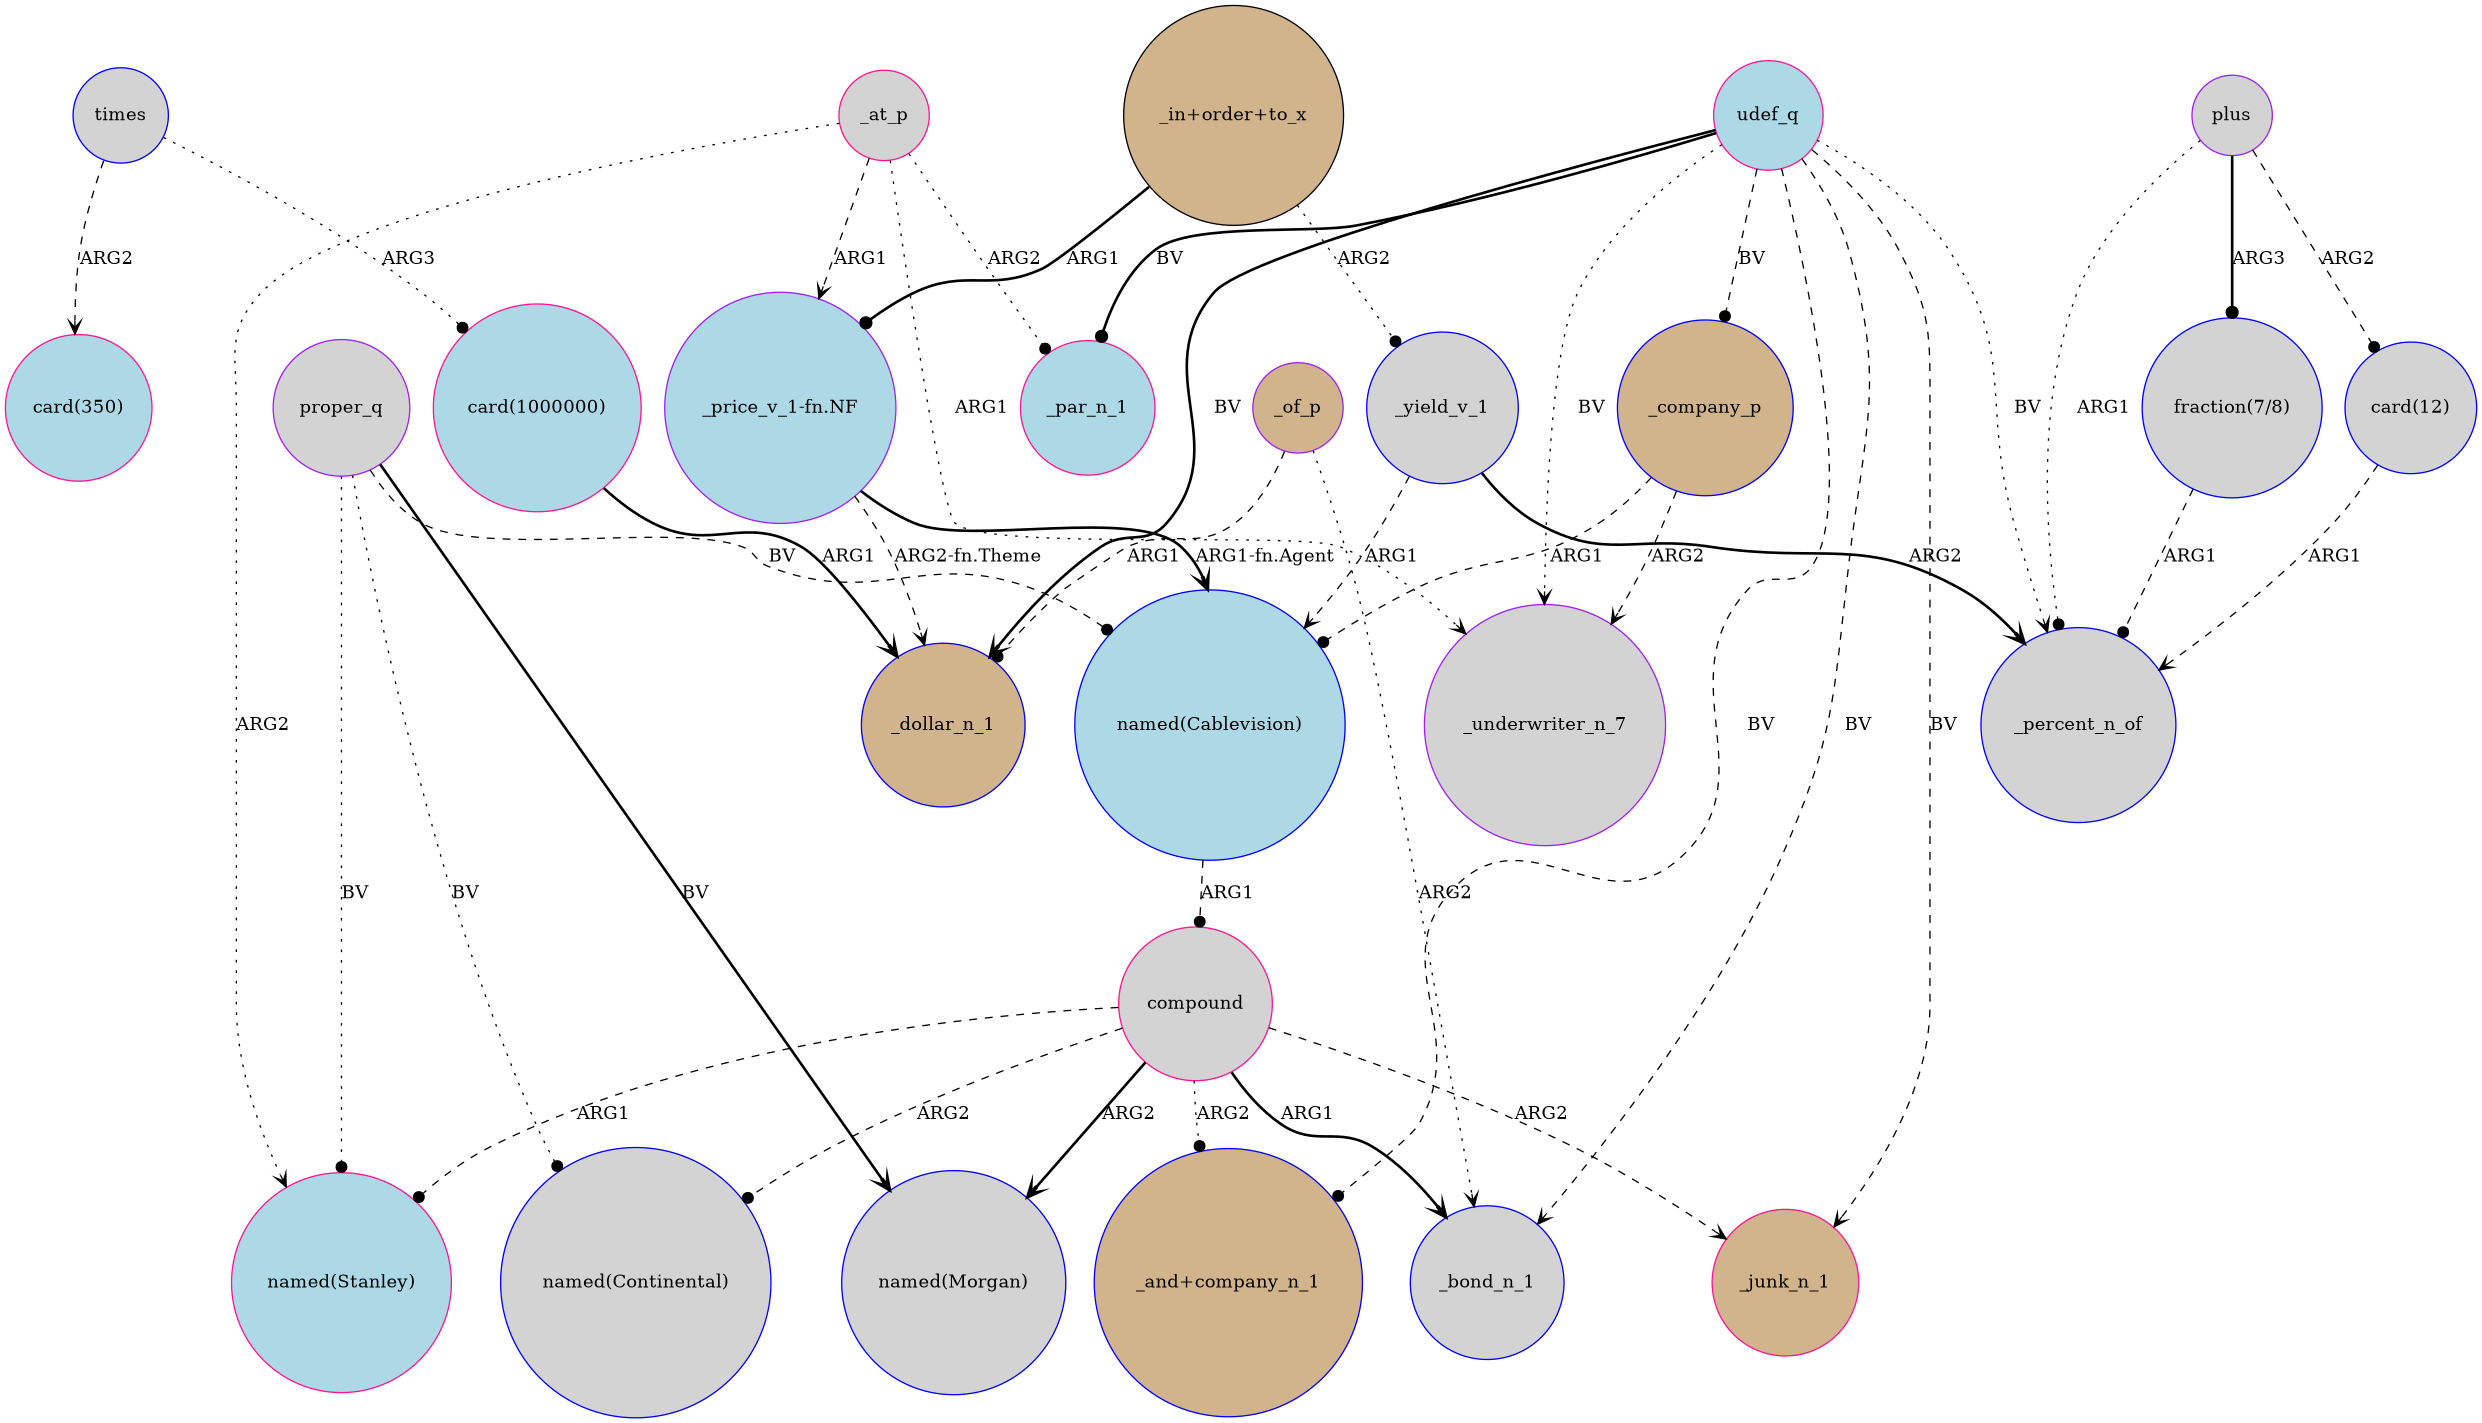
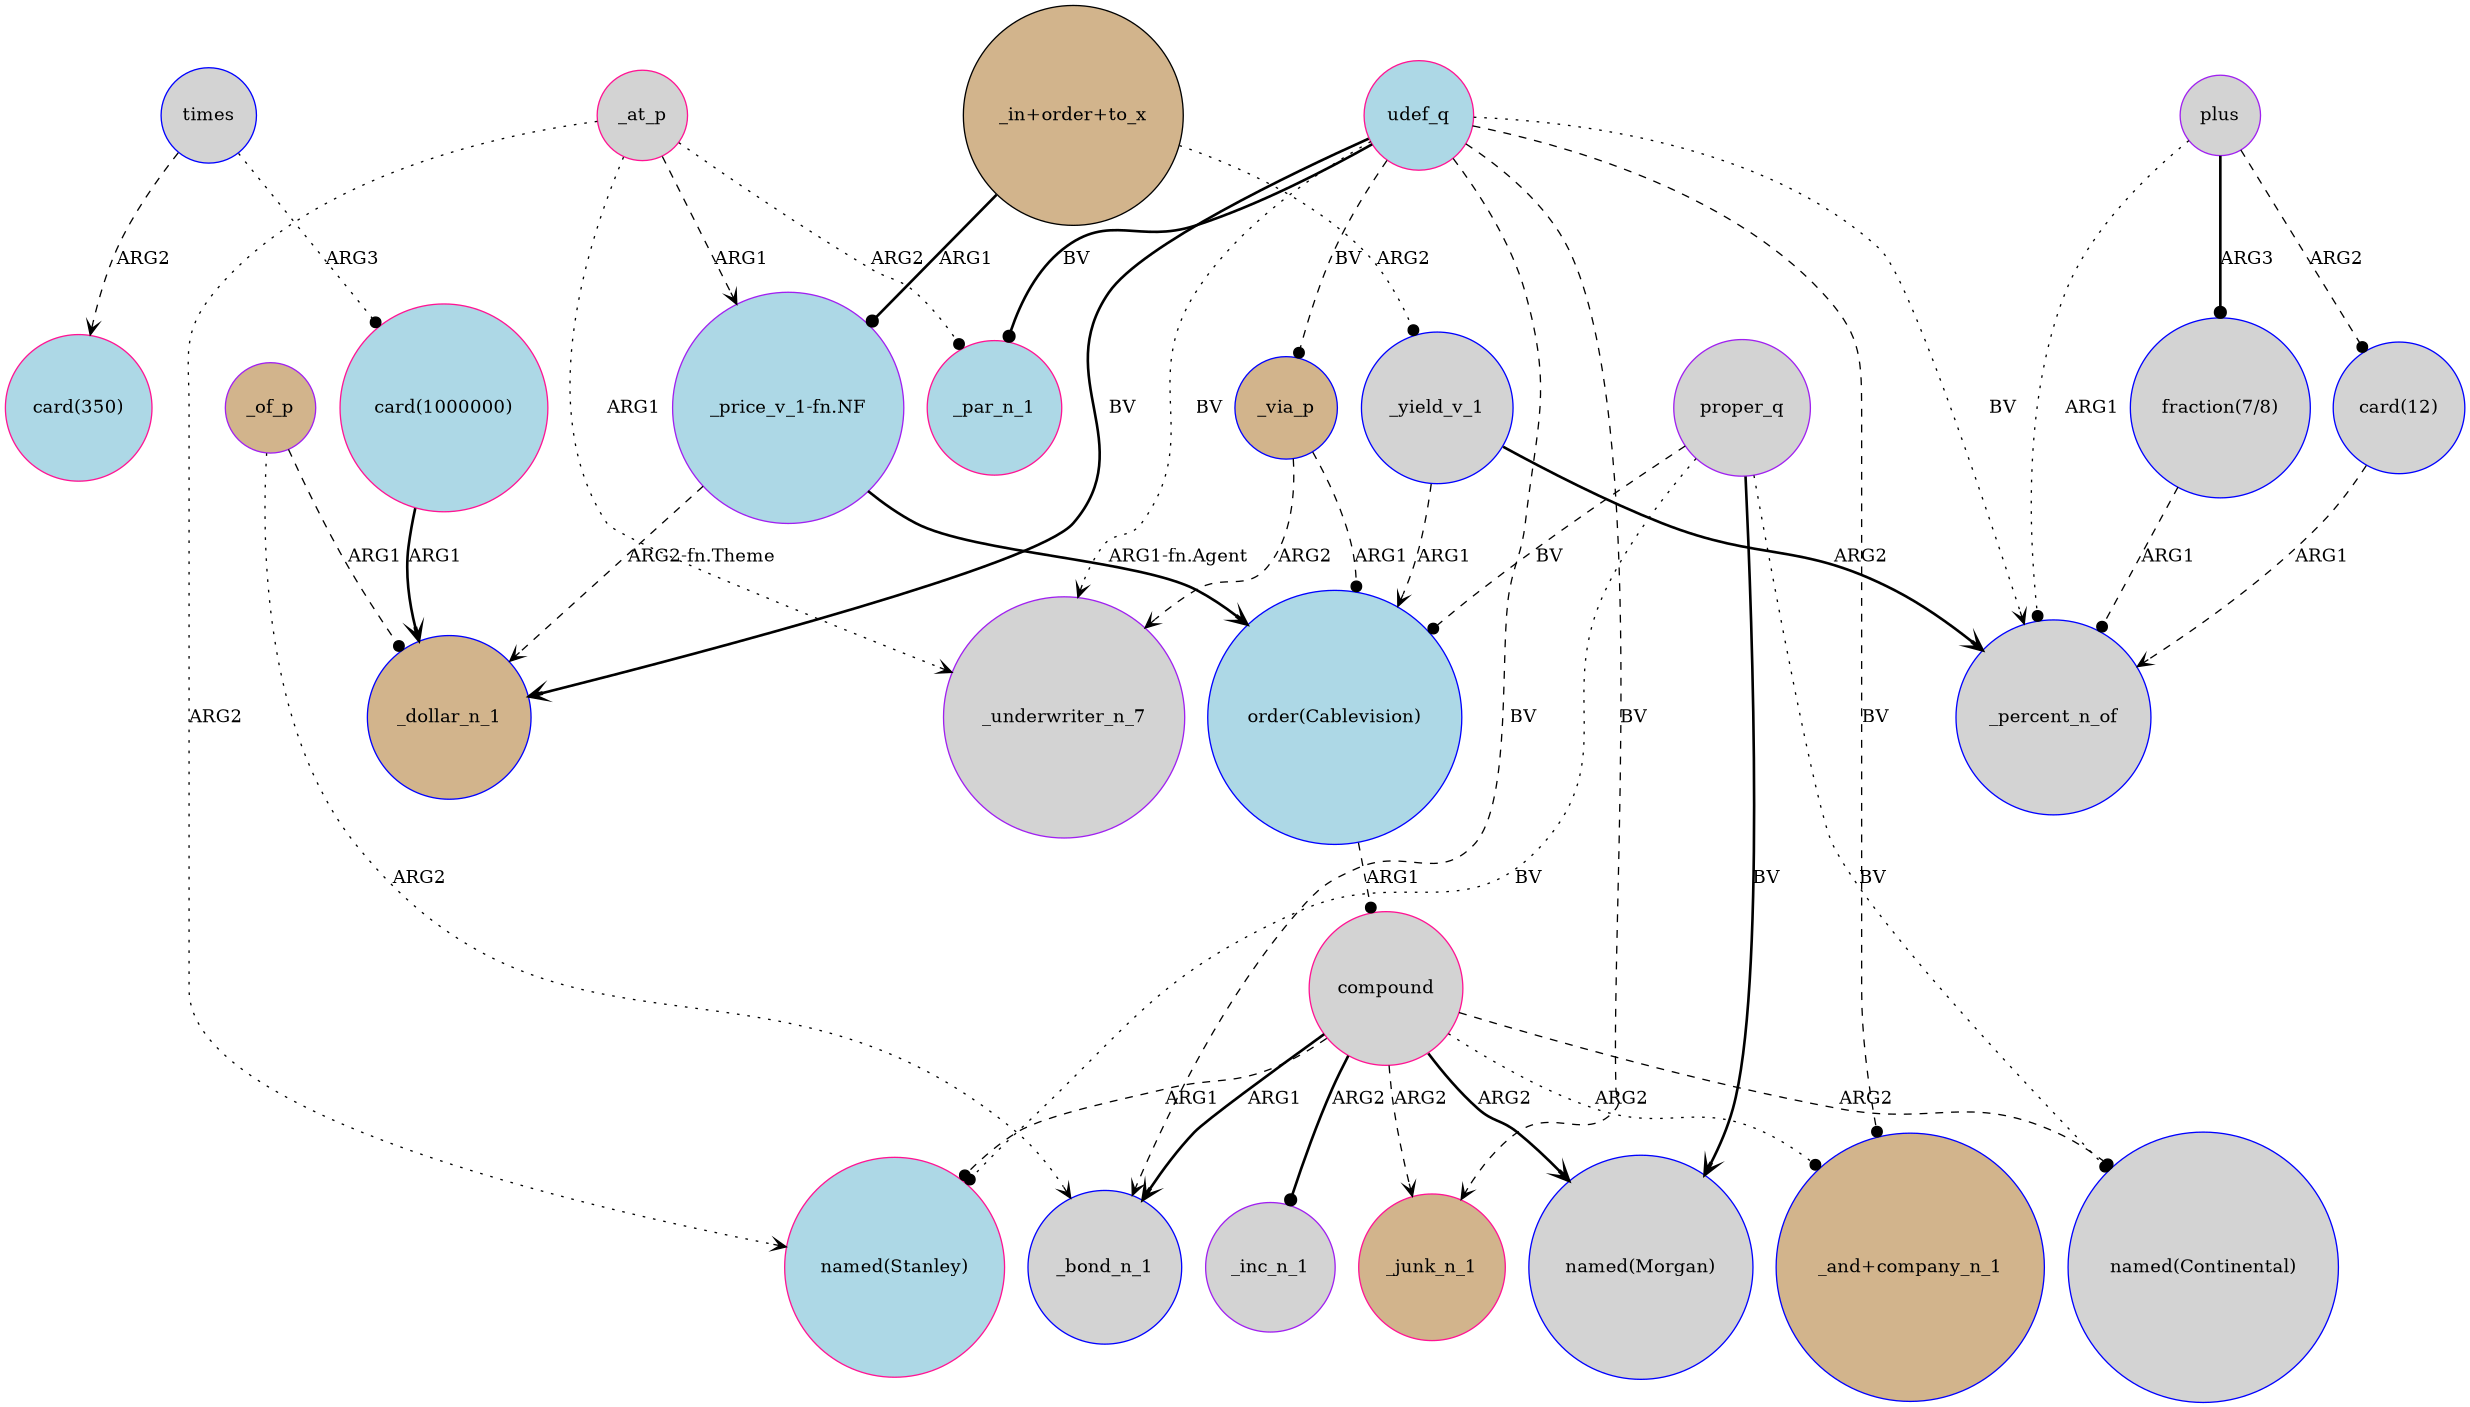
(1705, 408) -> (1286, 408)
(1210, 725) -> (1335, 717)
none -> (1270, 1267)
